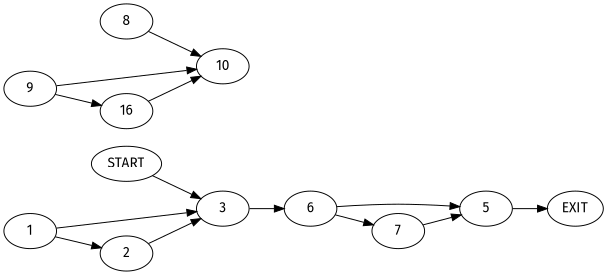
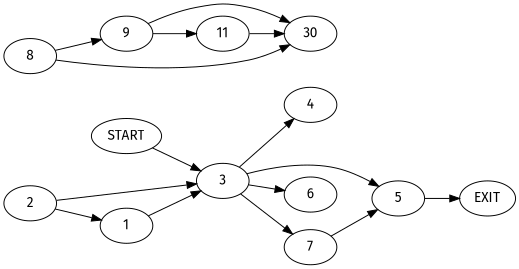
none -> (74, 46)
(223, 66) -> (311, 34)
none -> (311, 105)
(127, 111) -> (223, 34)
(393, 204) -> (310, 165)
(350, 219) -> (263, 211)
(74, 241) -> (74, 213)
